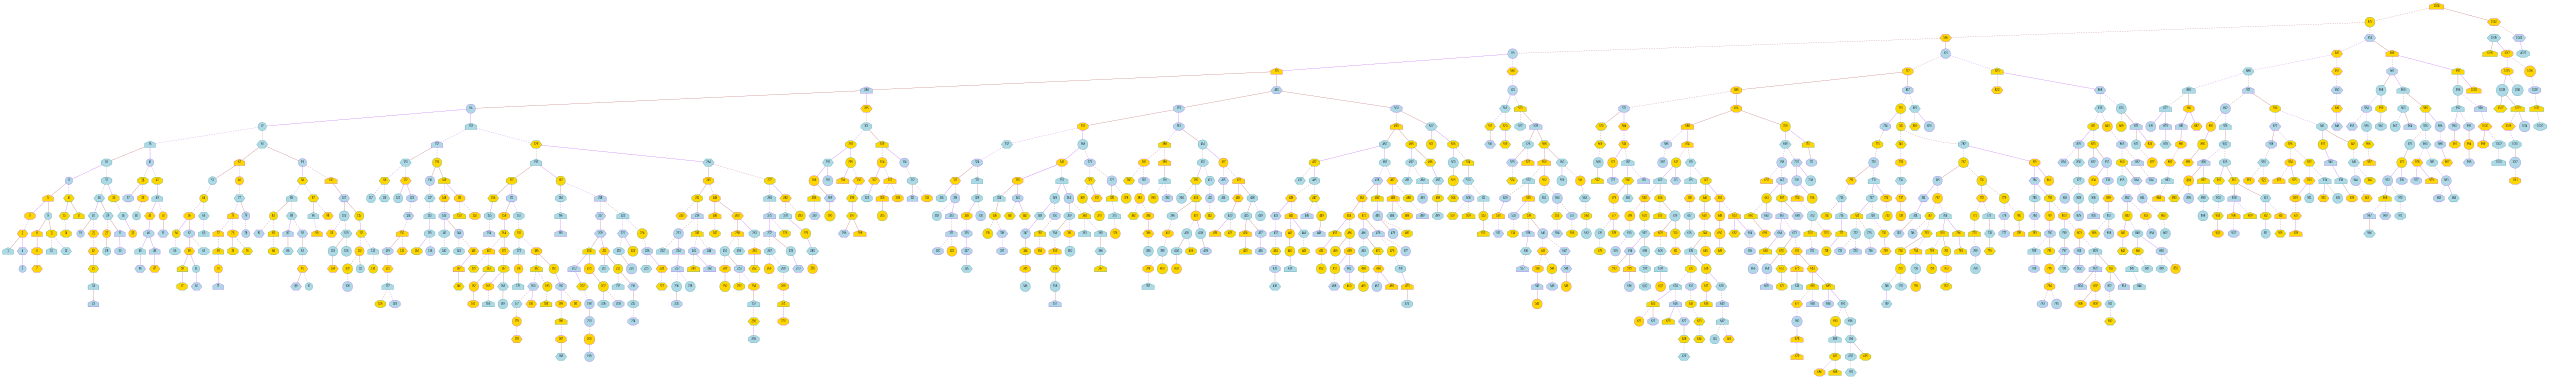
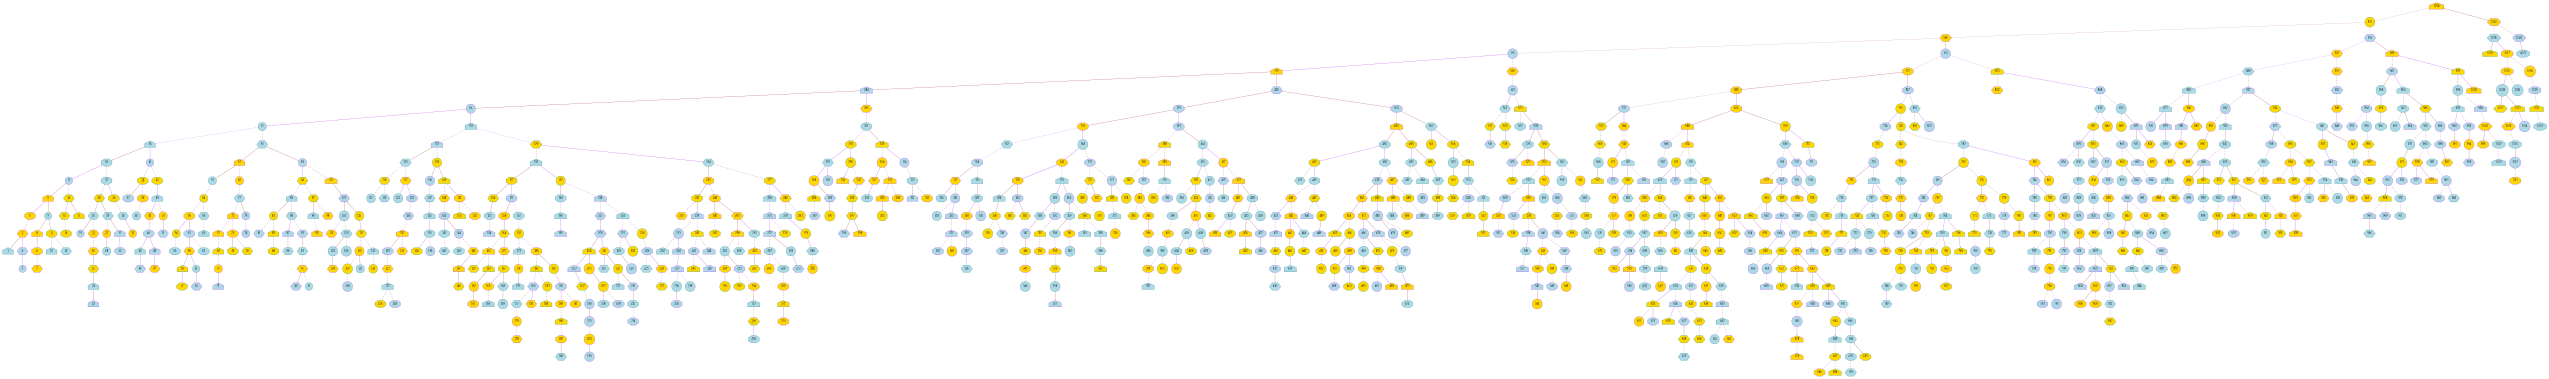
(99, 198) -> (99, 198)
(1942, 234) -> (1942, 234)
